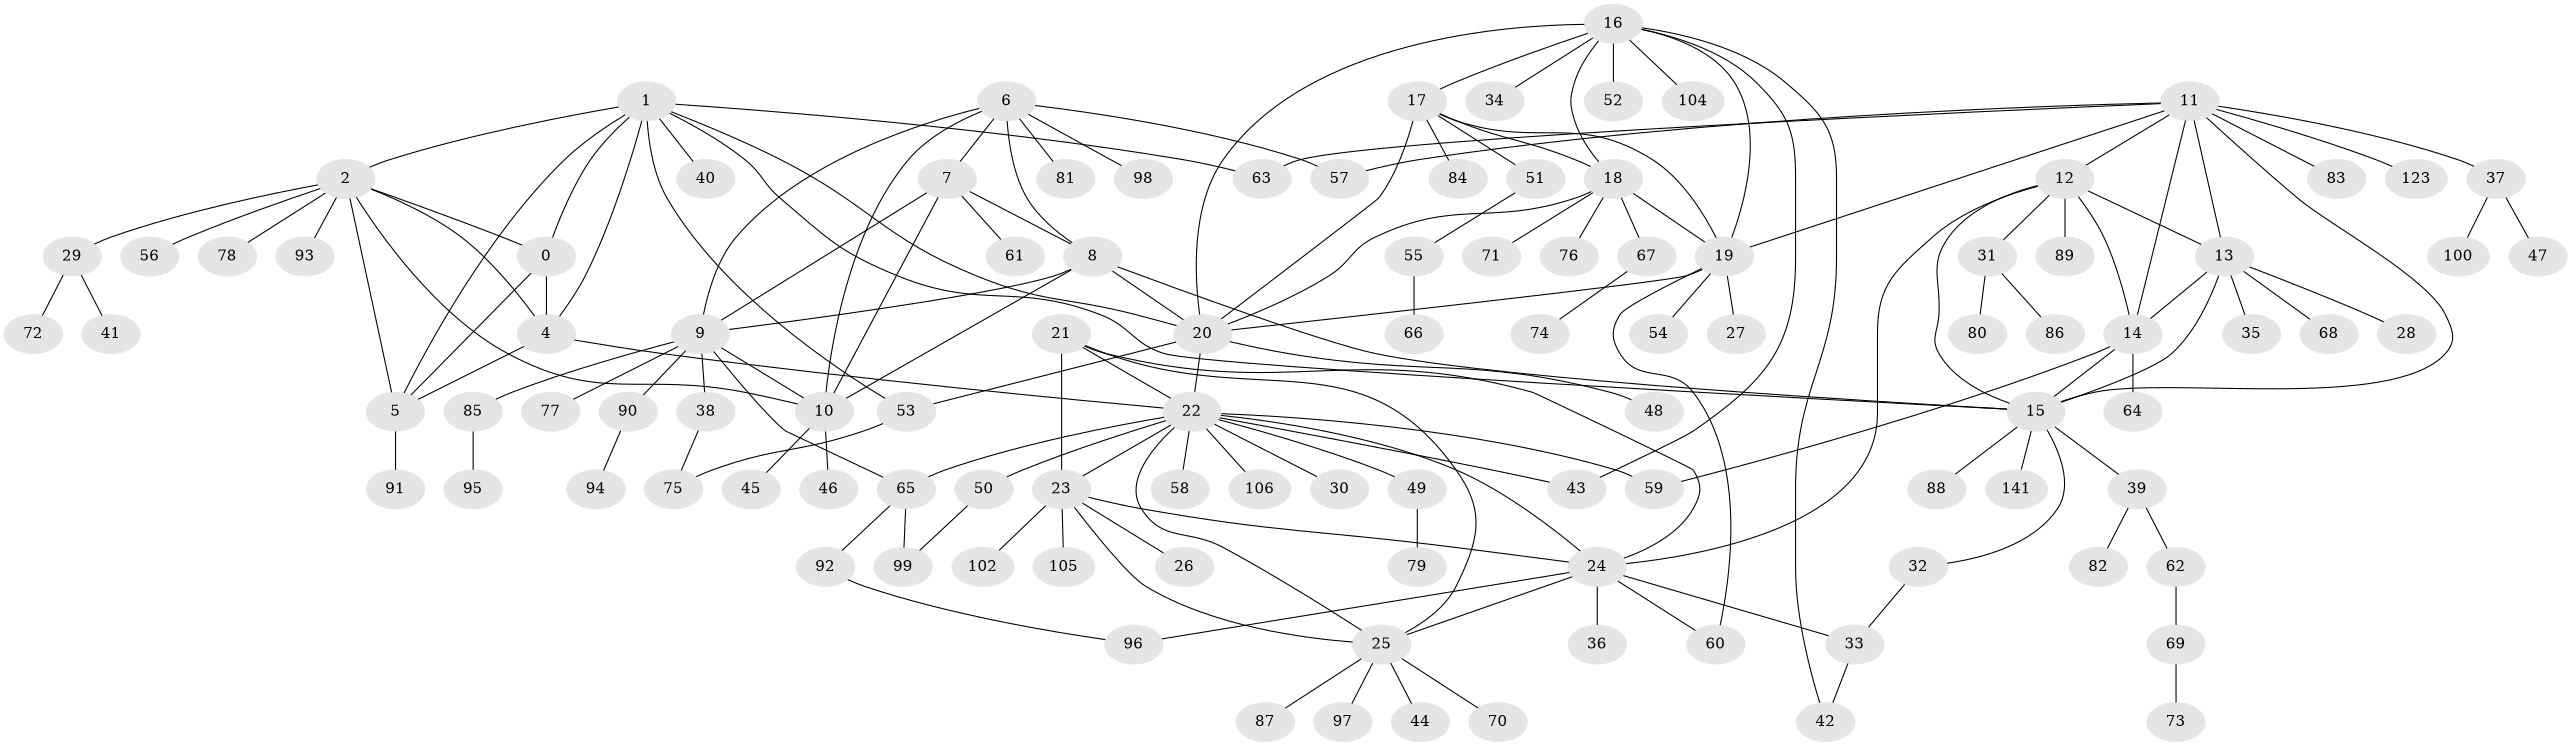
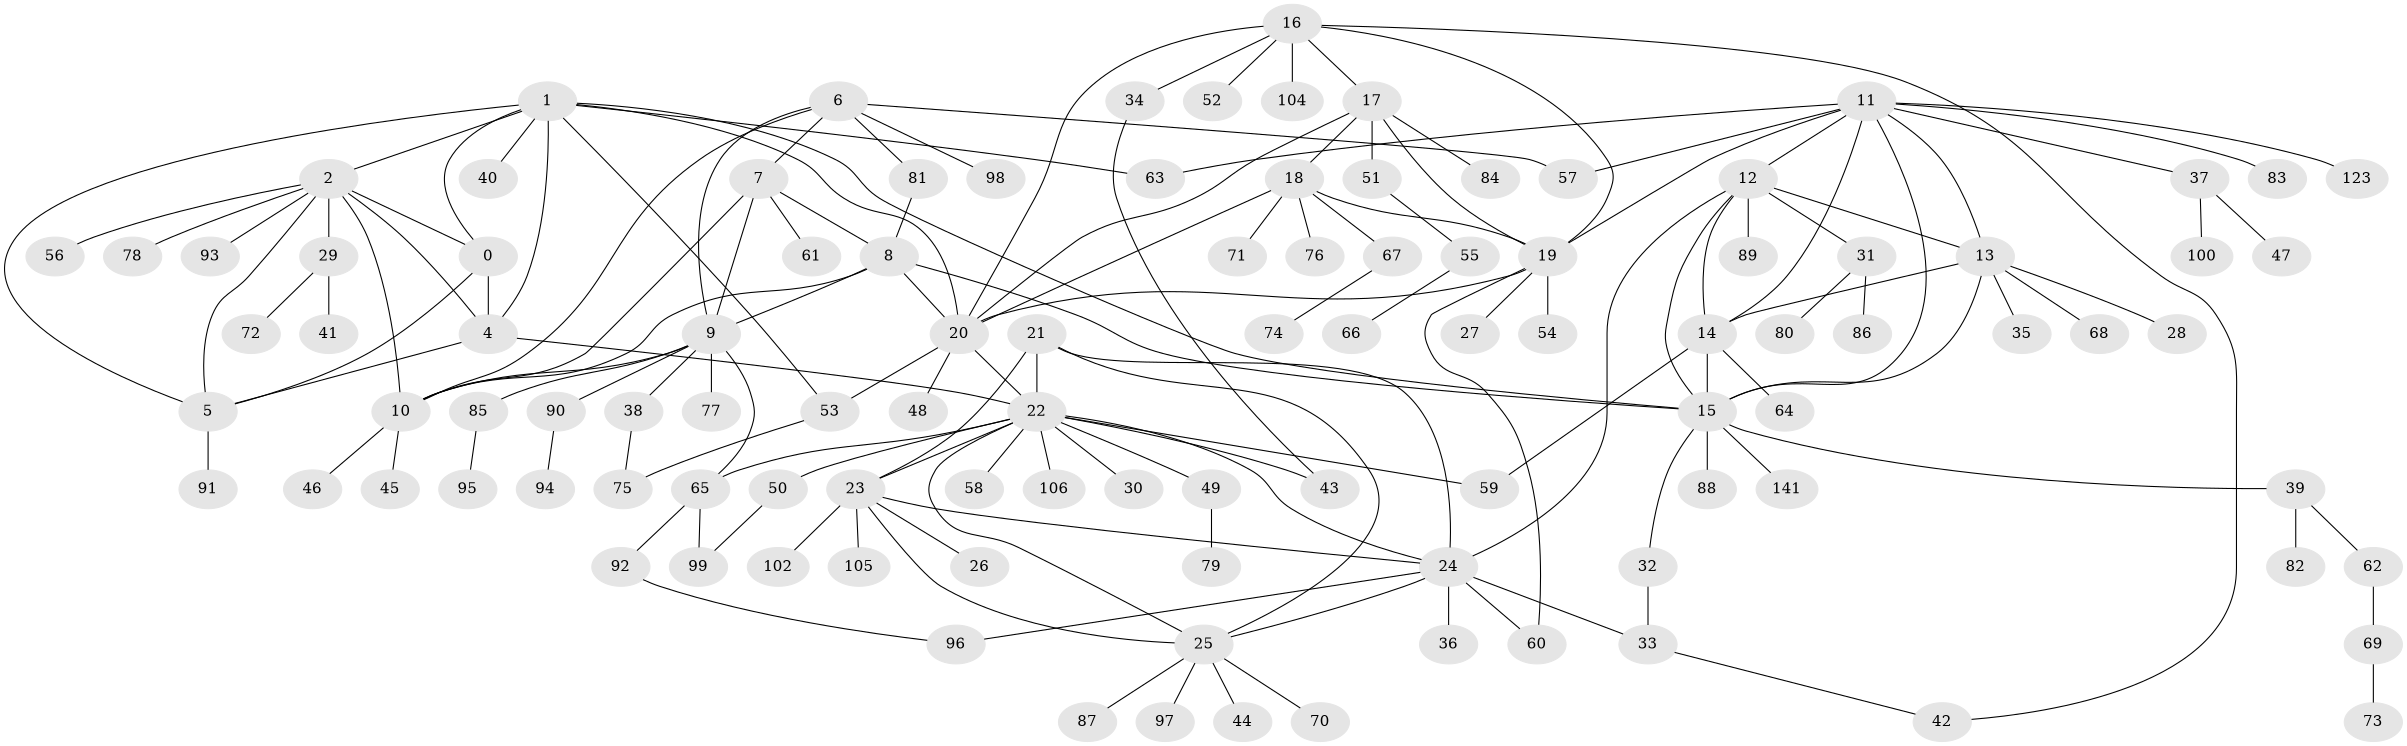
(1571, 101) -> none
(1023, 191) -> (901, 225)
(1796, 259) -> (1176, 314)
